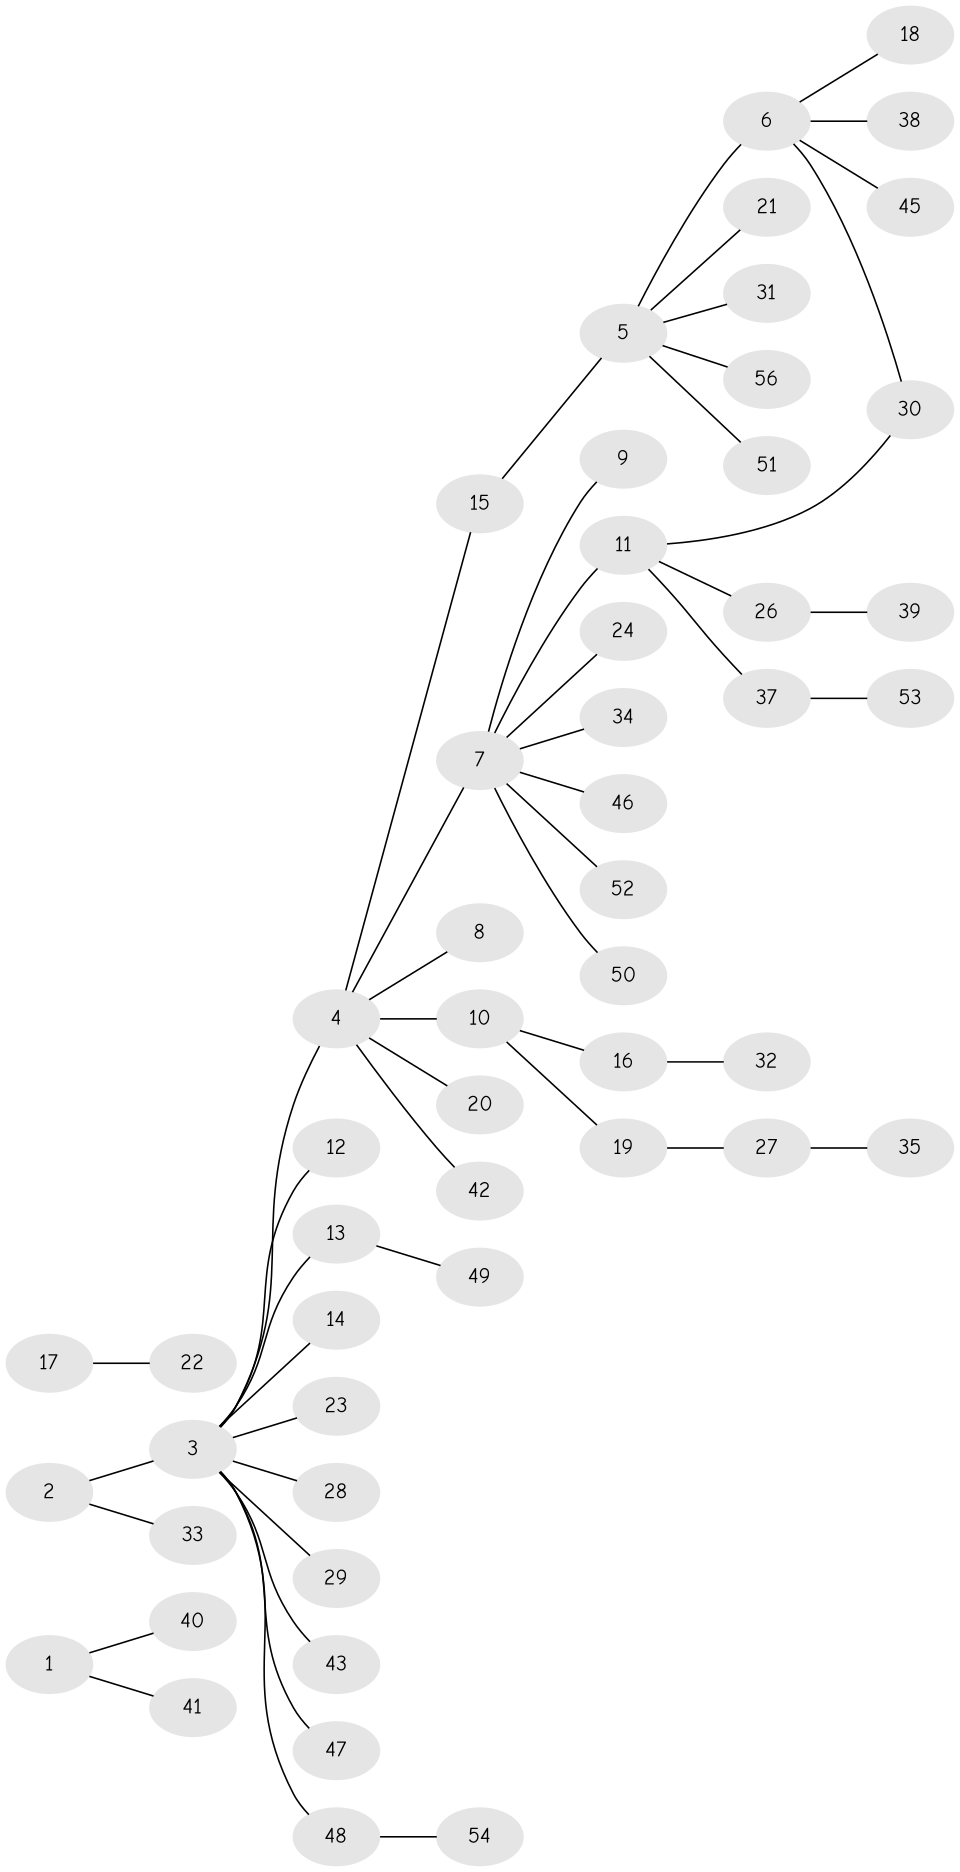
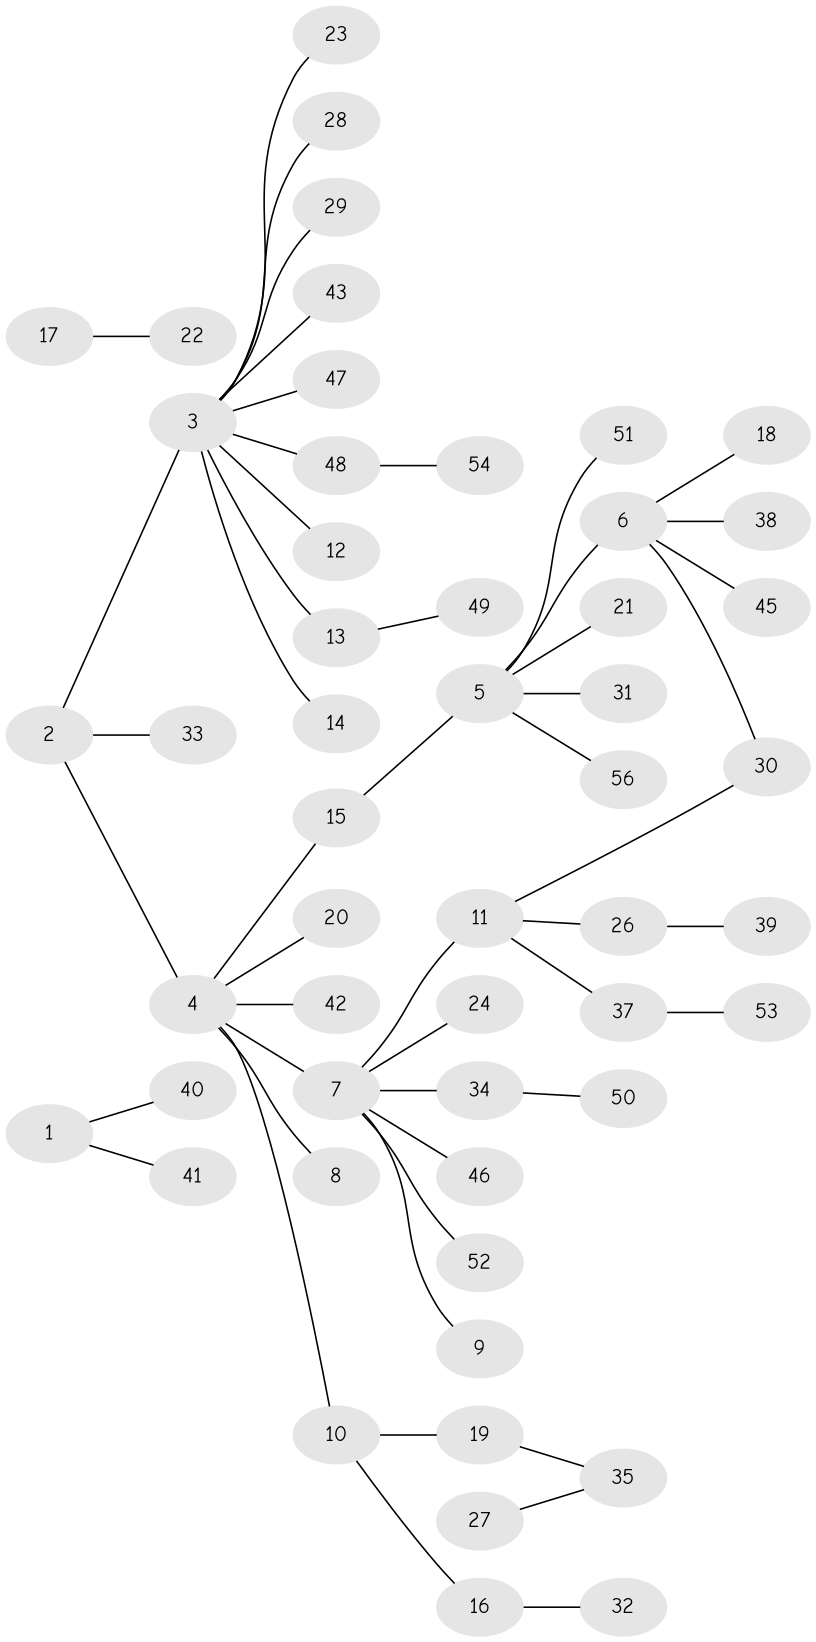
(541, 874) -> (552, 1095)
(695, 1148) -> (552, 1457)
(274, 1208) -> (121, 870)
